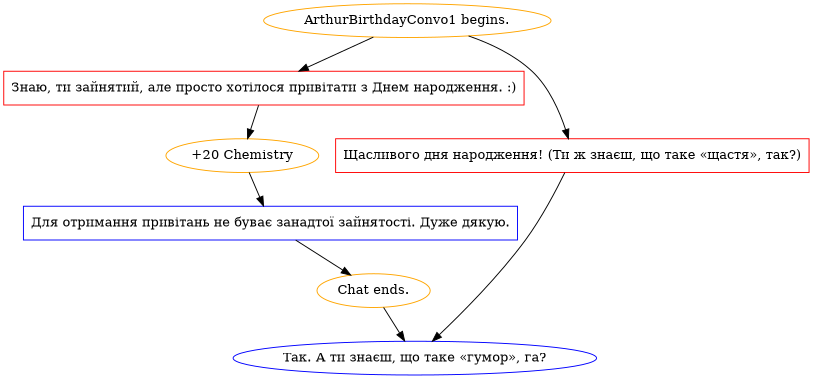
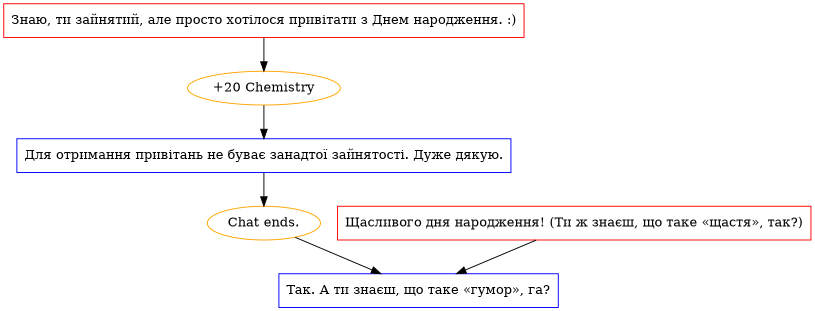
(407, 21) -> none
(415, 358) -> (419, 291)
